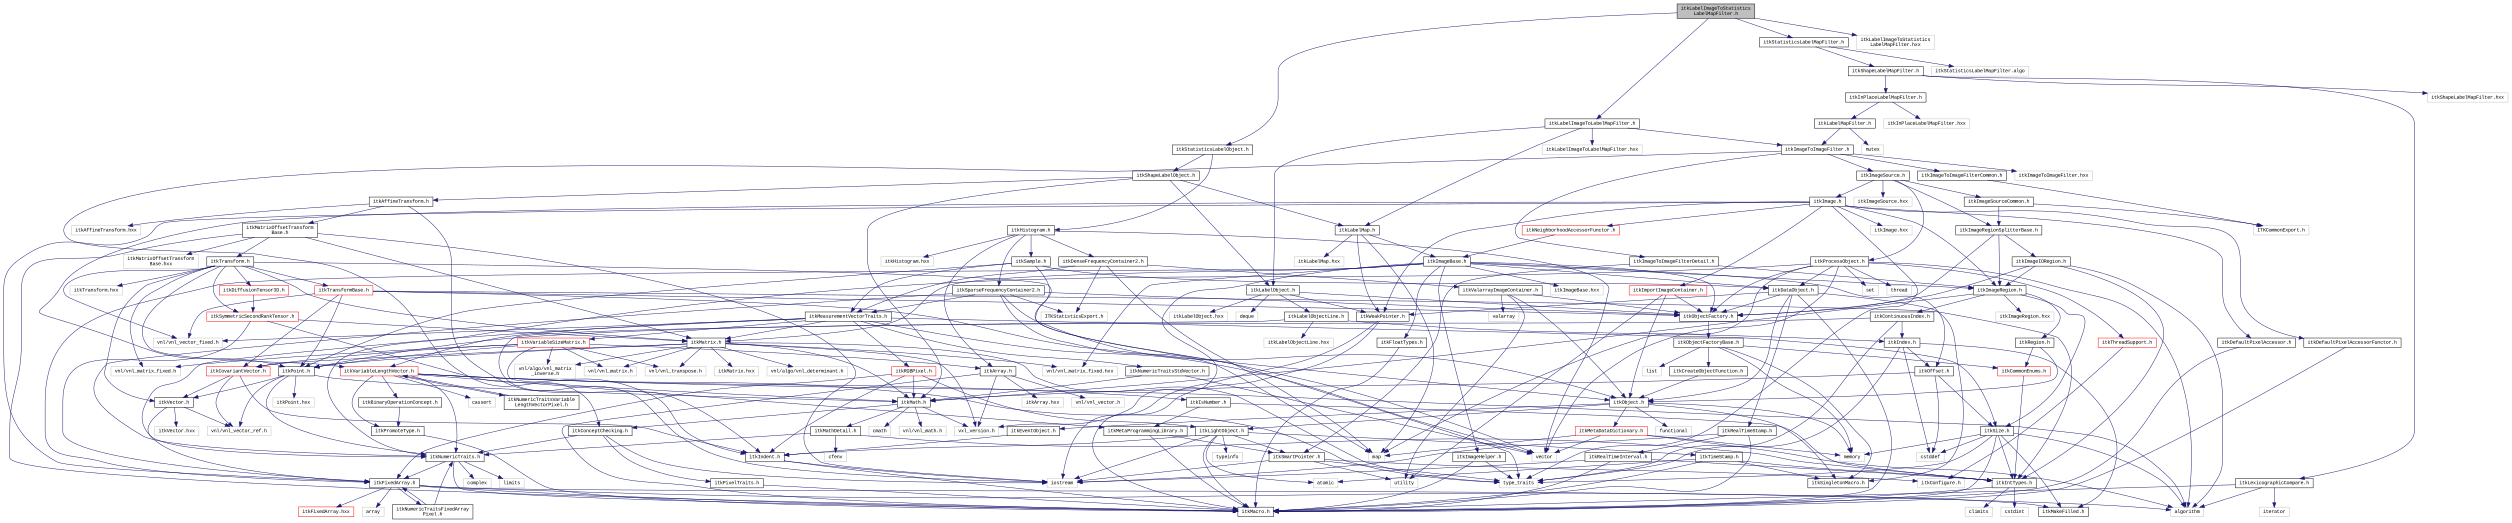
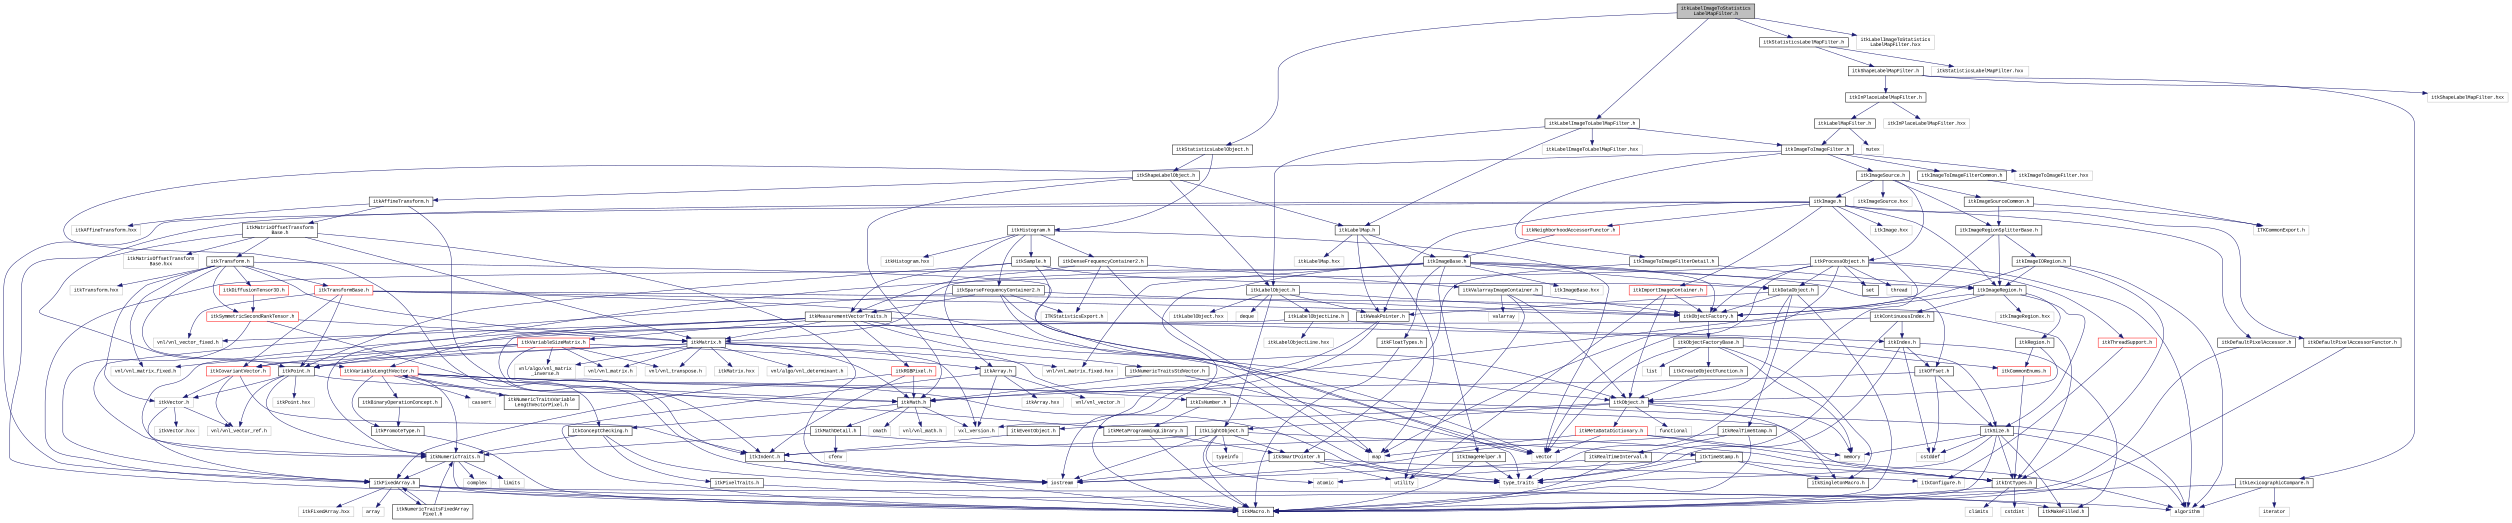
(1980, 71) -> (1980, 71)
(77, 278) -> none
(1870, 290) -> (1870, 290)
(1957, 355) -> none
none -> (1609, 385)
(174, 402) -> (174, 402)
(1053, 416) -> (1254, 353)
(1736, 464) -> none
(326, 512) -> (326, 512)
